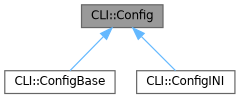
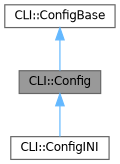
(87, 54) -> (60, 55)
